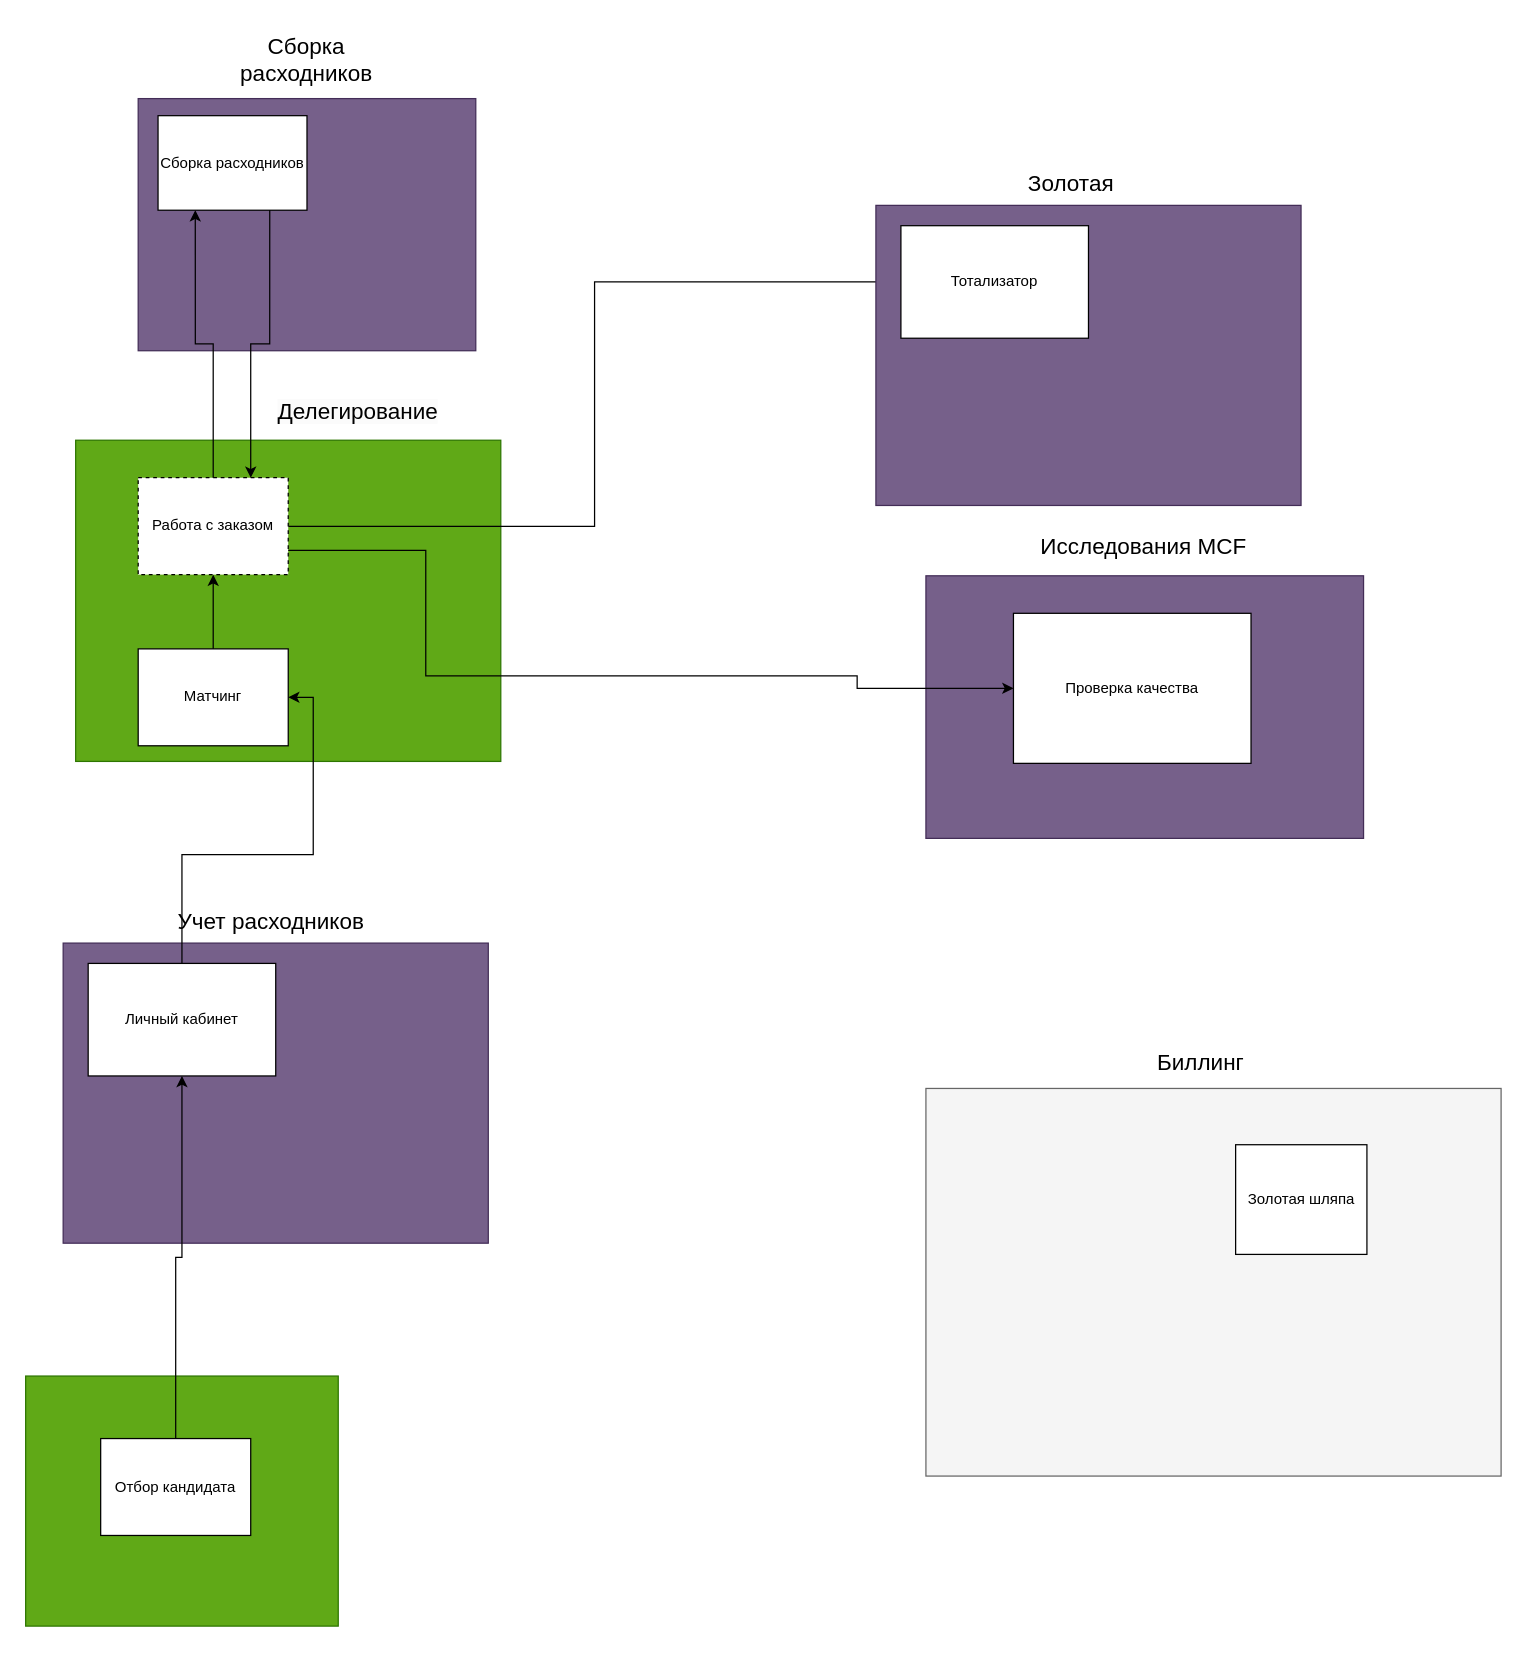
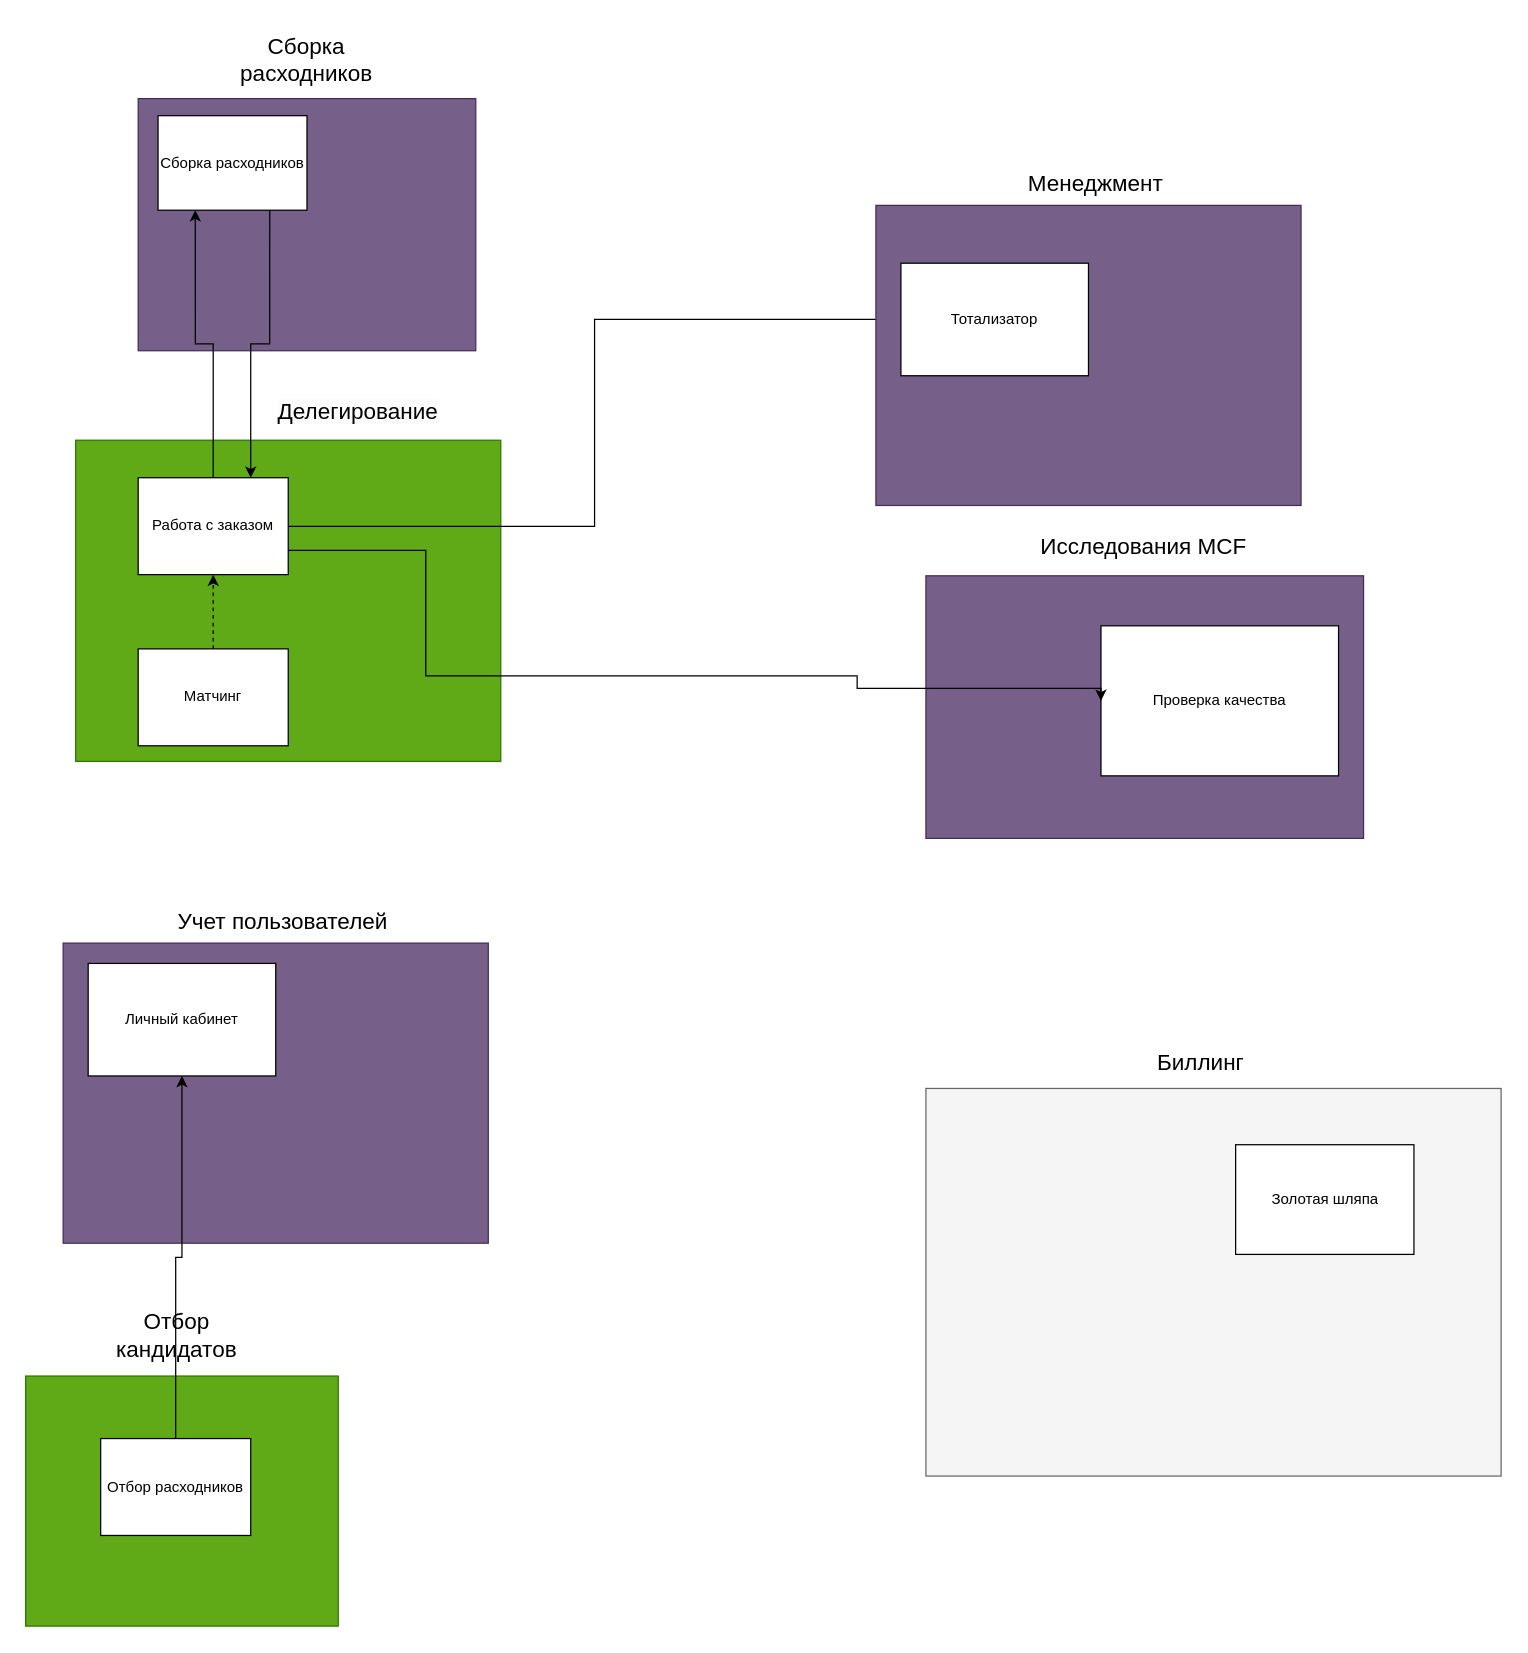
(1058, 181) -> (1070, 181)
(994, 282) -> (994, 319)
(213, 526) -> (213, 526)
(213, 615) -> (213, 615)
(1132, 688) -> (1219, 701)
(290, 854) -> none
(243, 918) -> (252, 918)
(1301, 1199) -> (1324, 1199)
none -> (176, 1332)
(176, 1487) -> (176, 1487)
